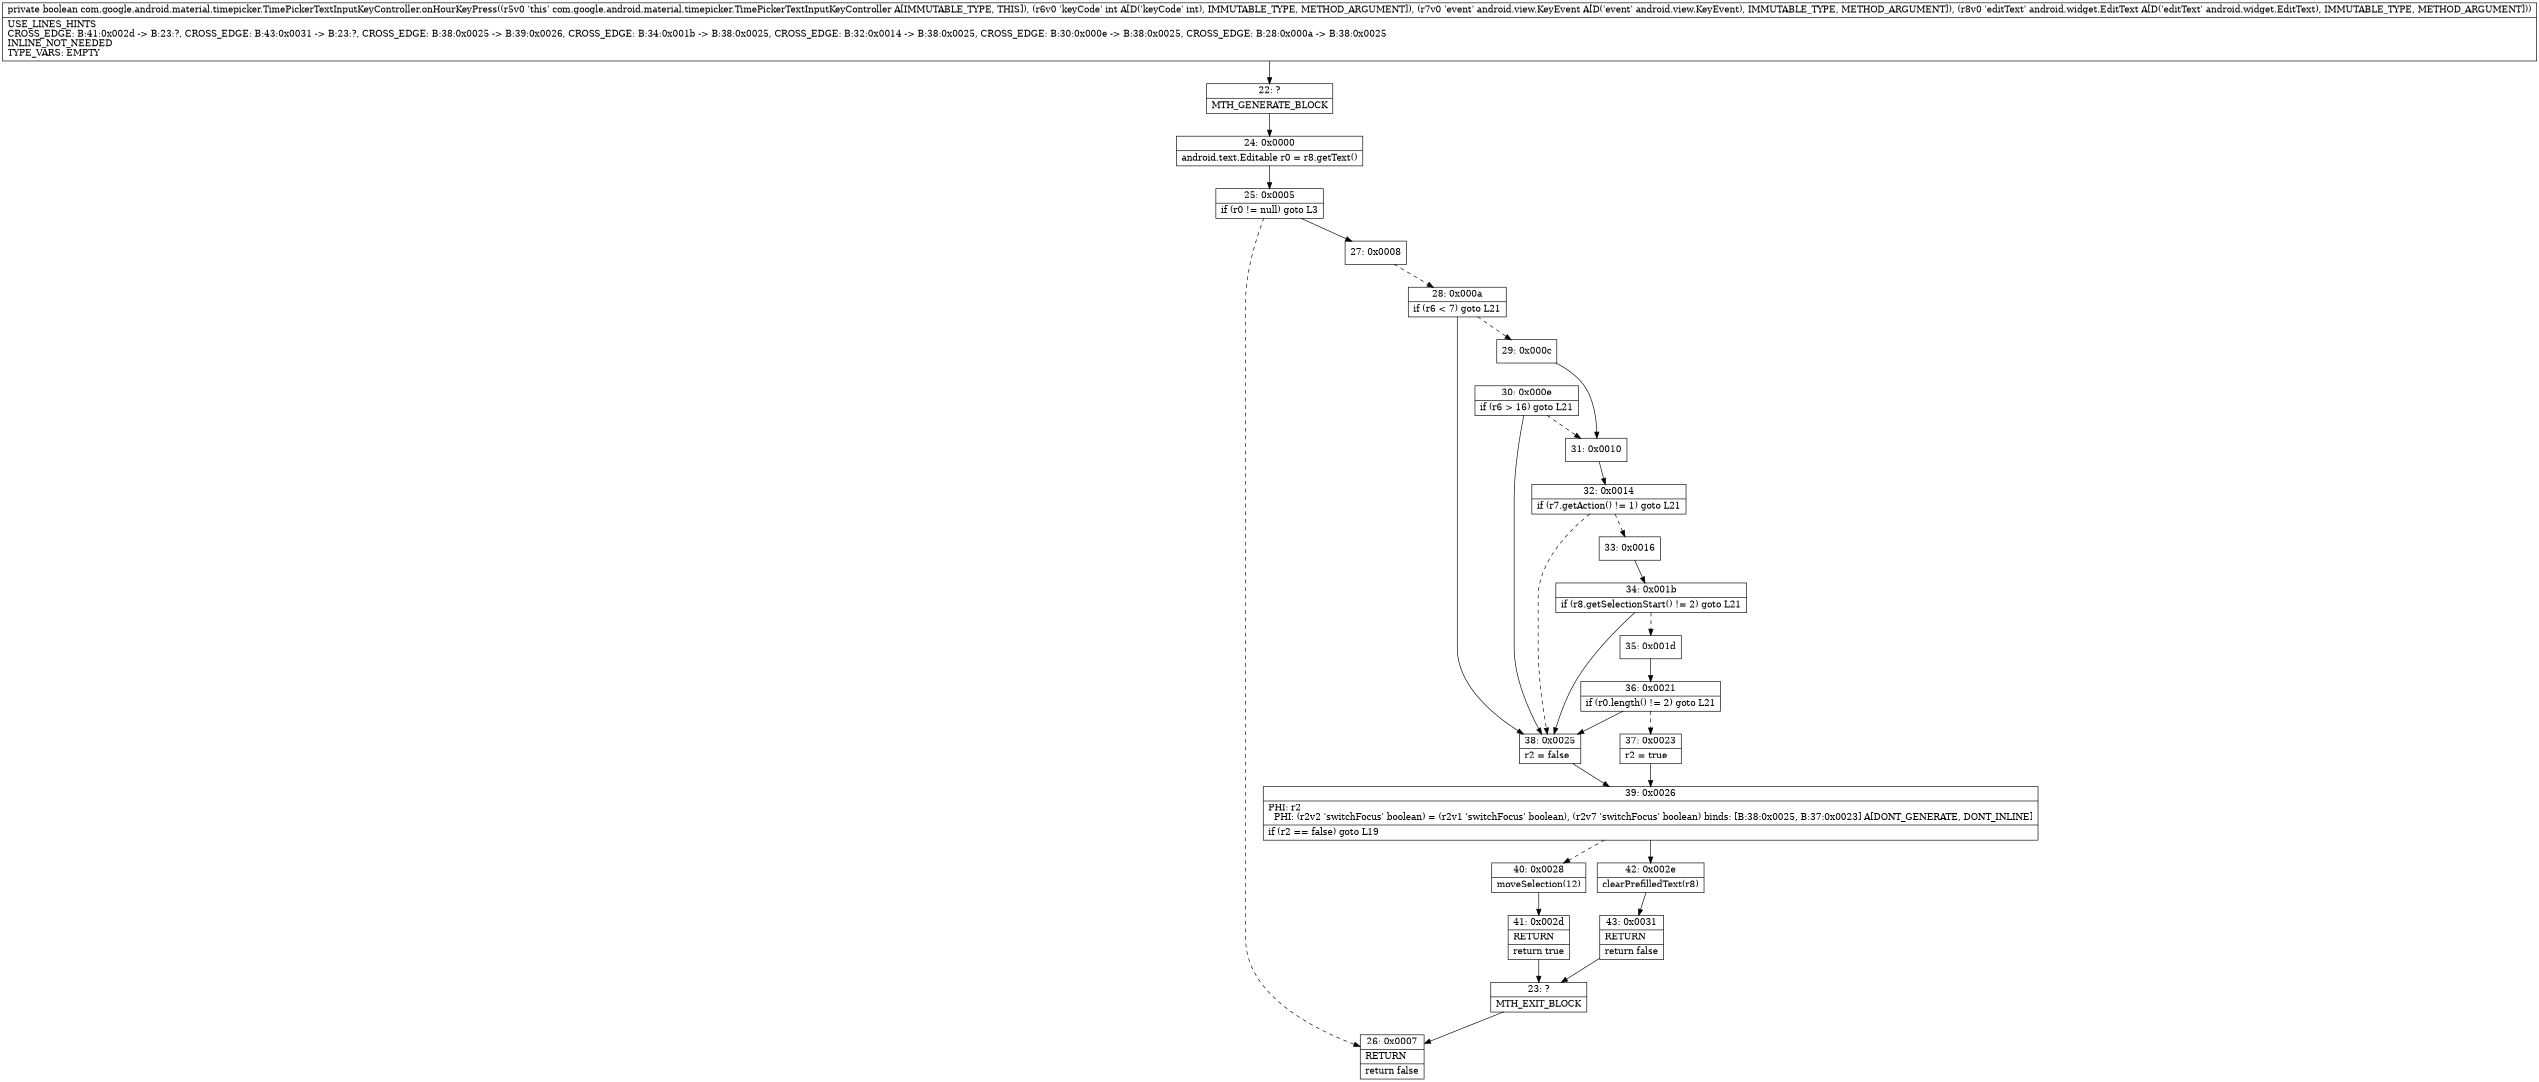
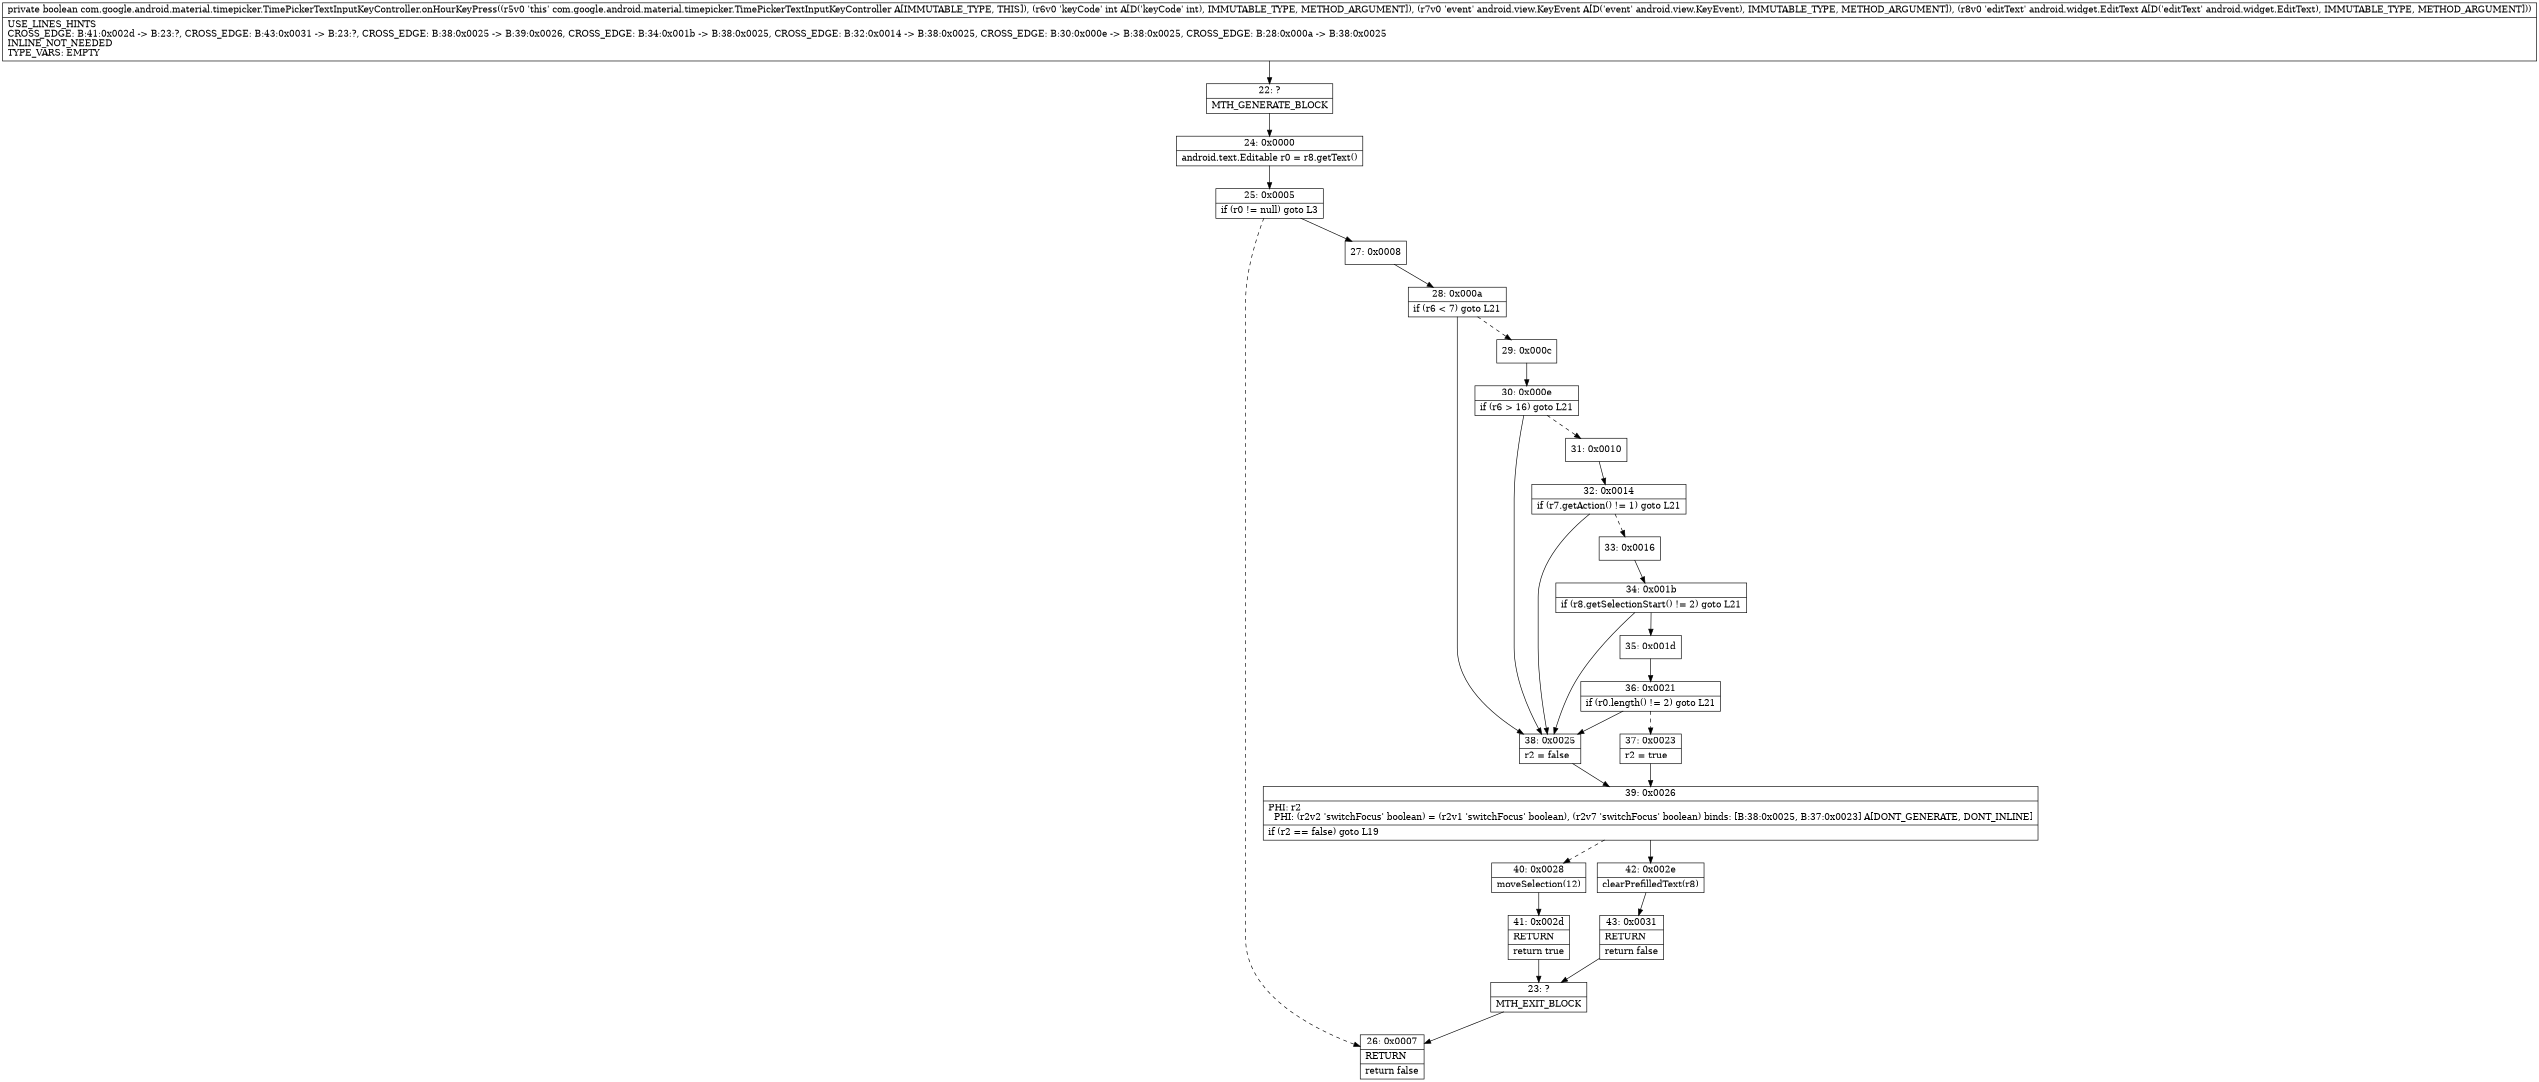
(1411, 274) -> (1411, 274)
(1587, 391) -> (1527, 371)
(1538, 612) -> (1538, 612)
(1651, 621) -> (1651, 621)
